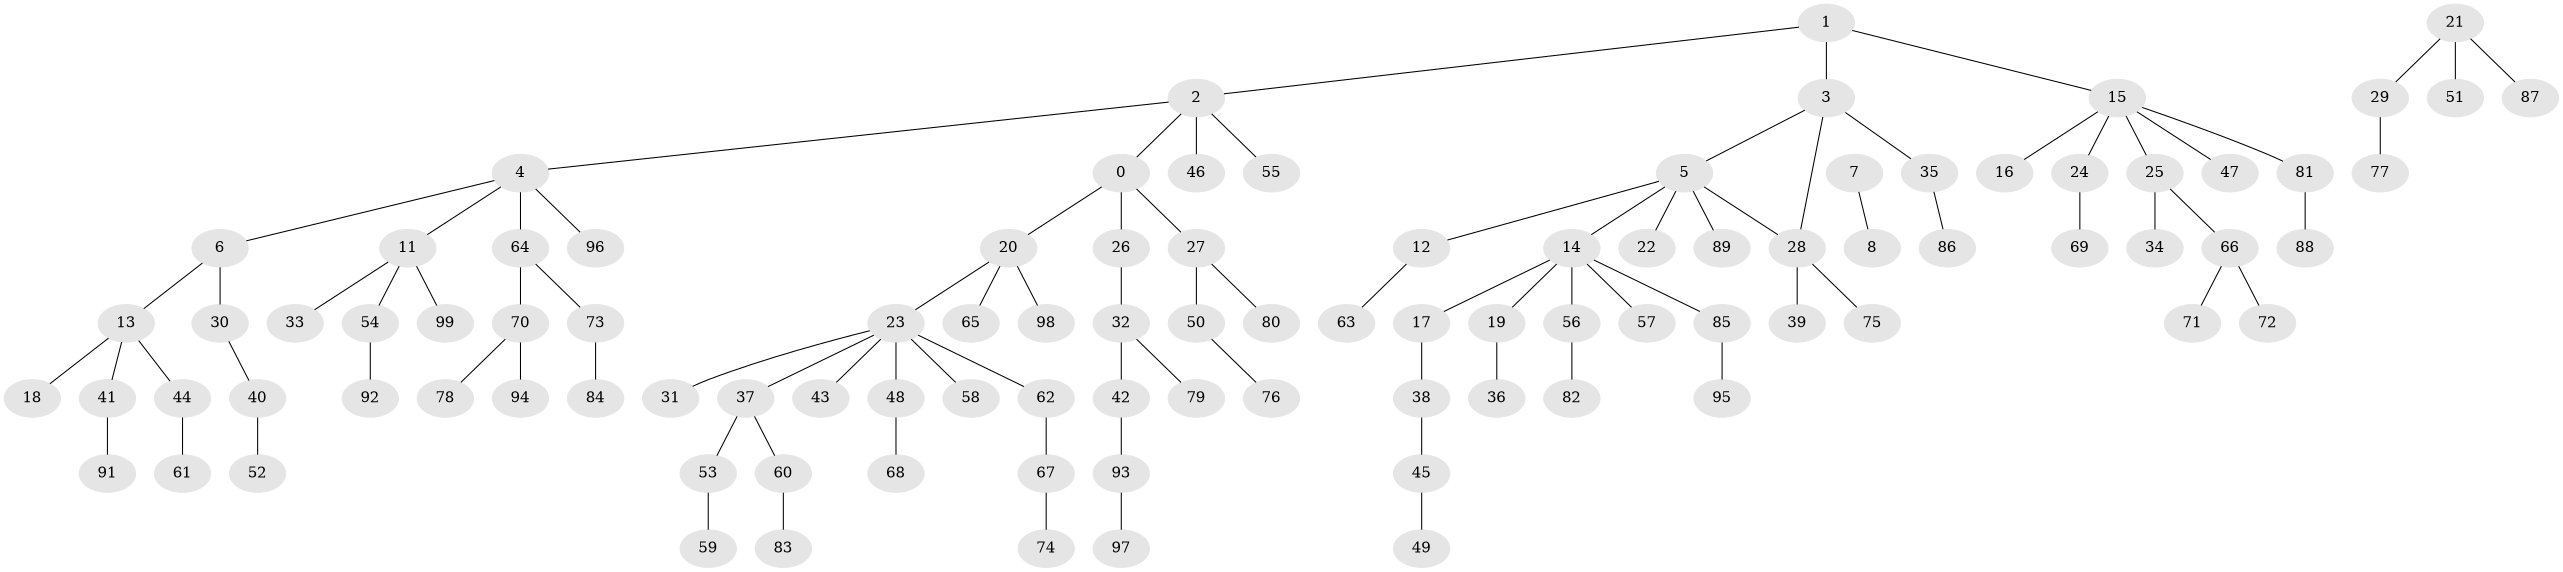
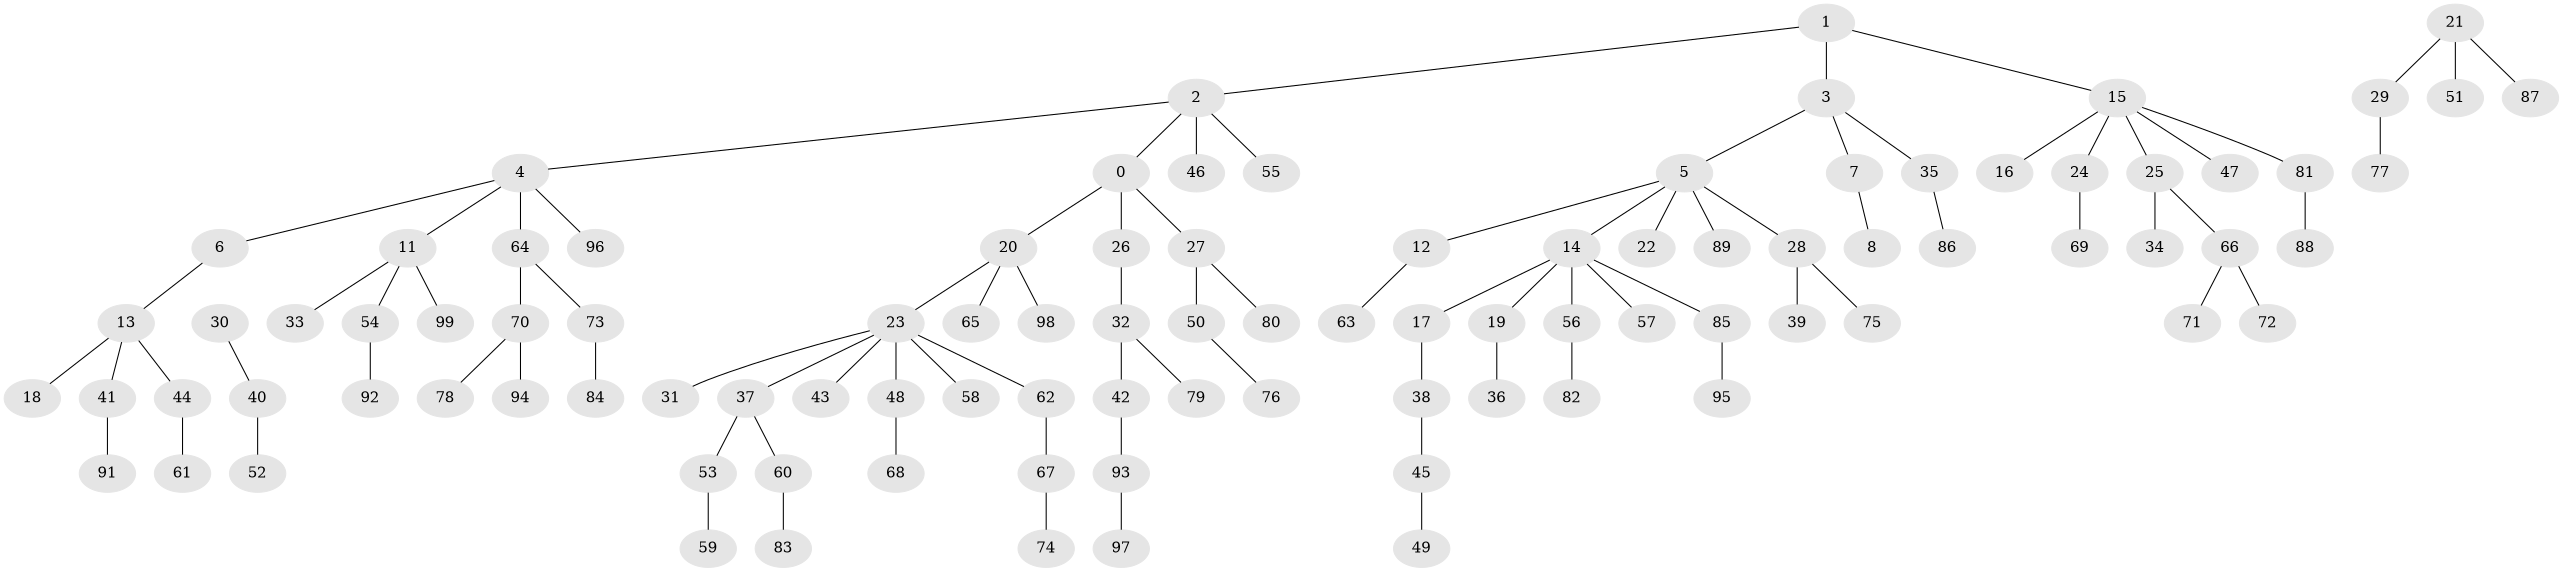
(1812, 173) -> (1840, 135)
(220, 286) -> none
